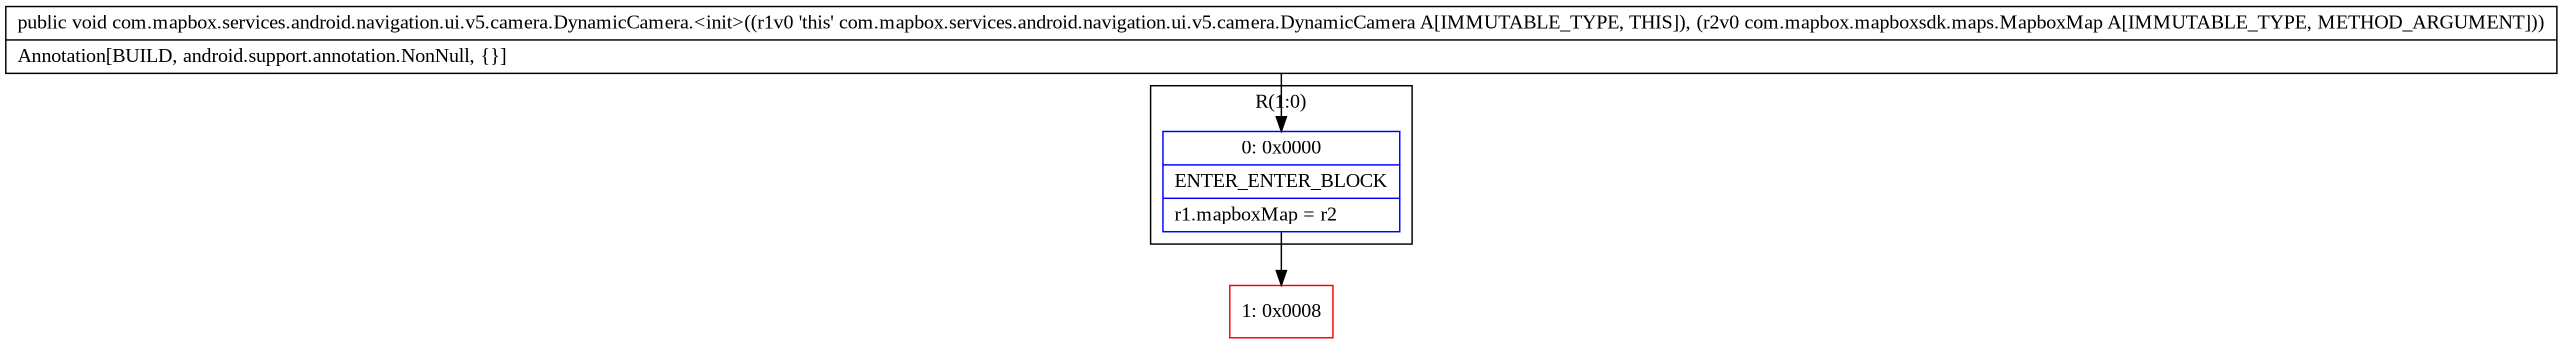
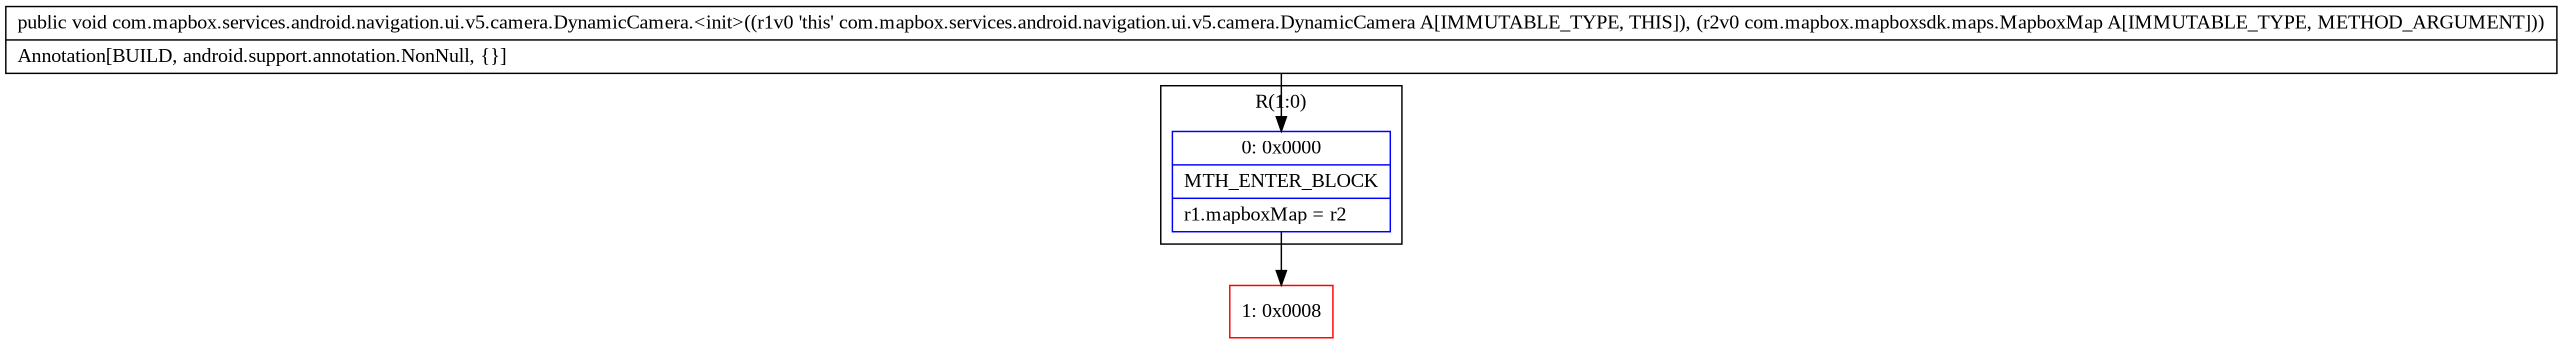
(1281, 181) -> (1281, 181)
